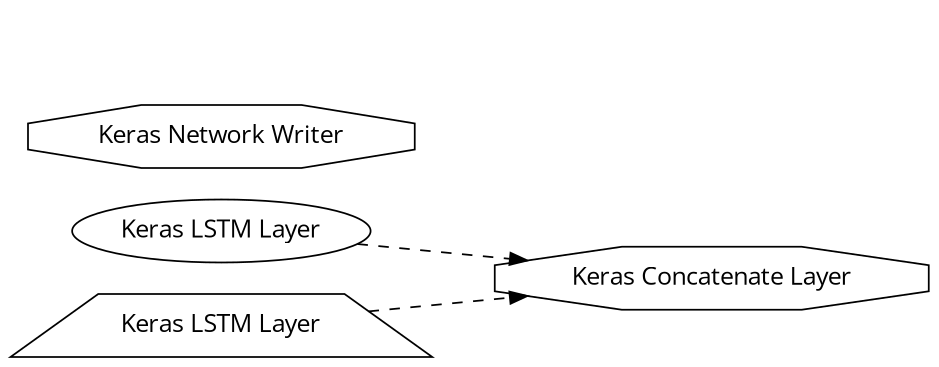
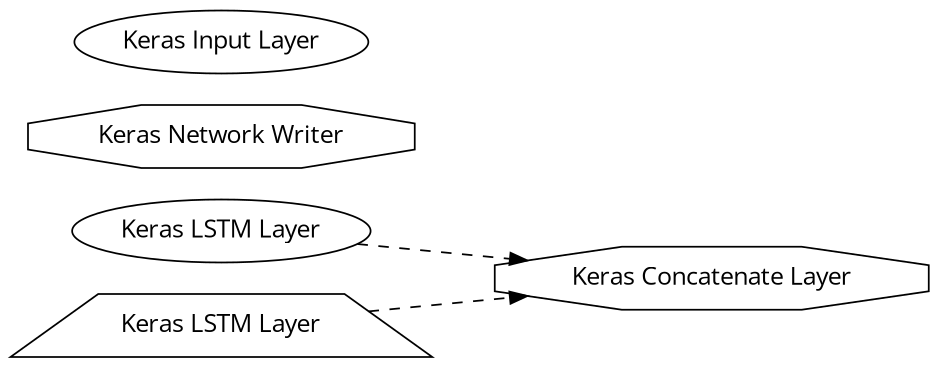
none -> (221, 42)
